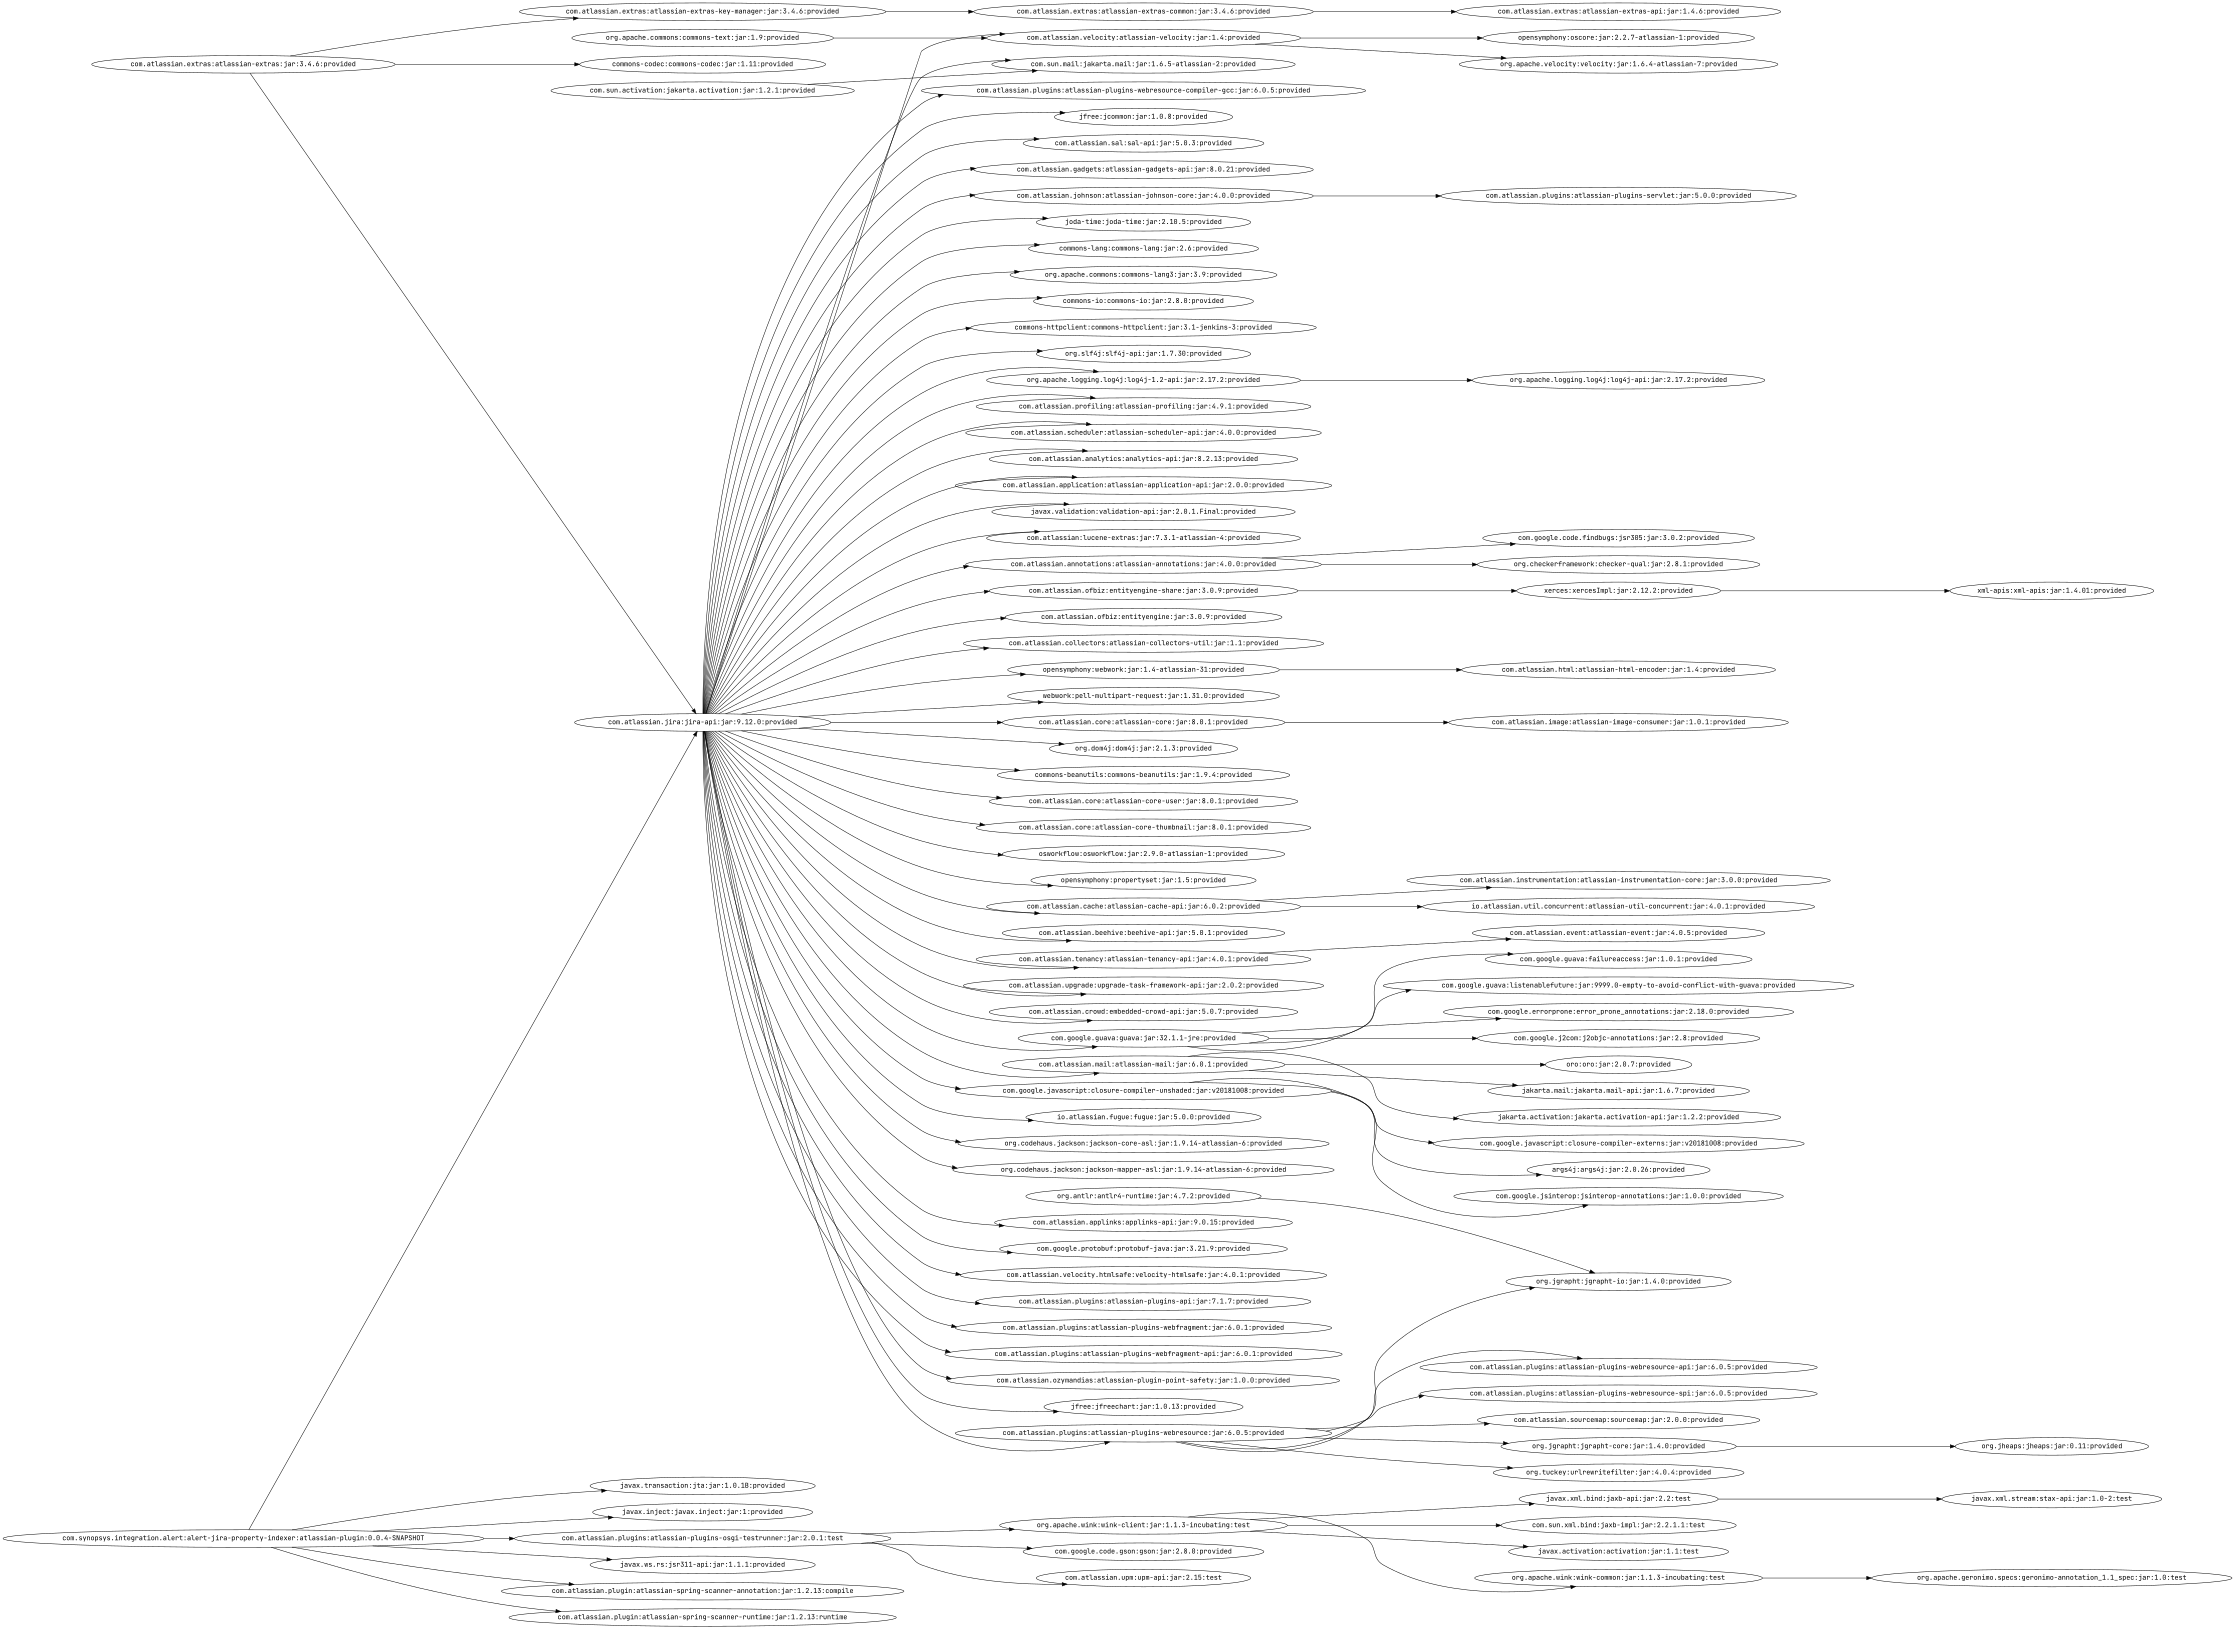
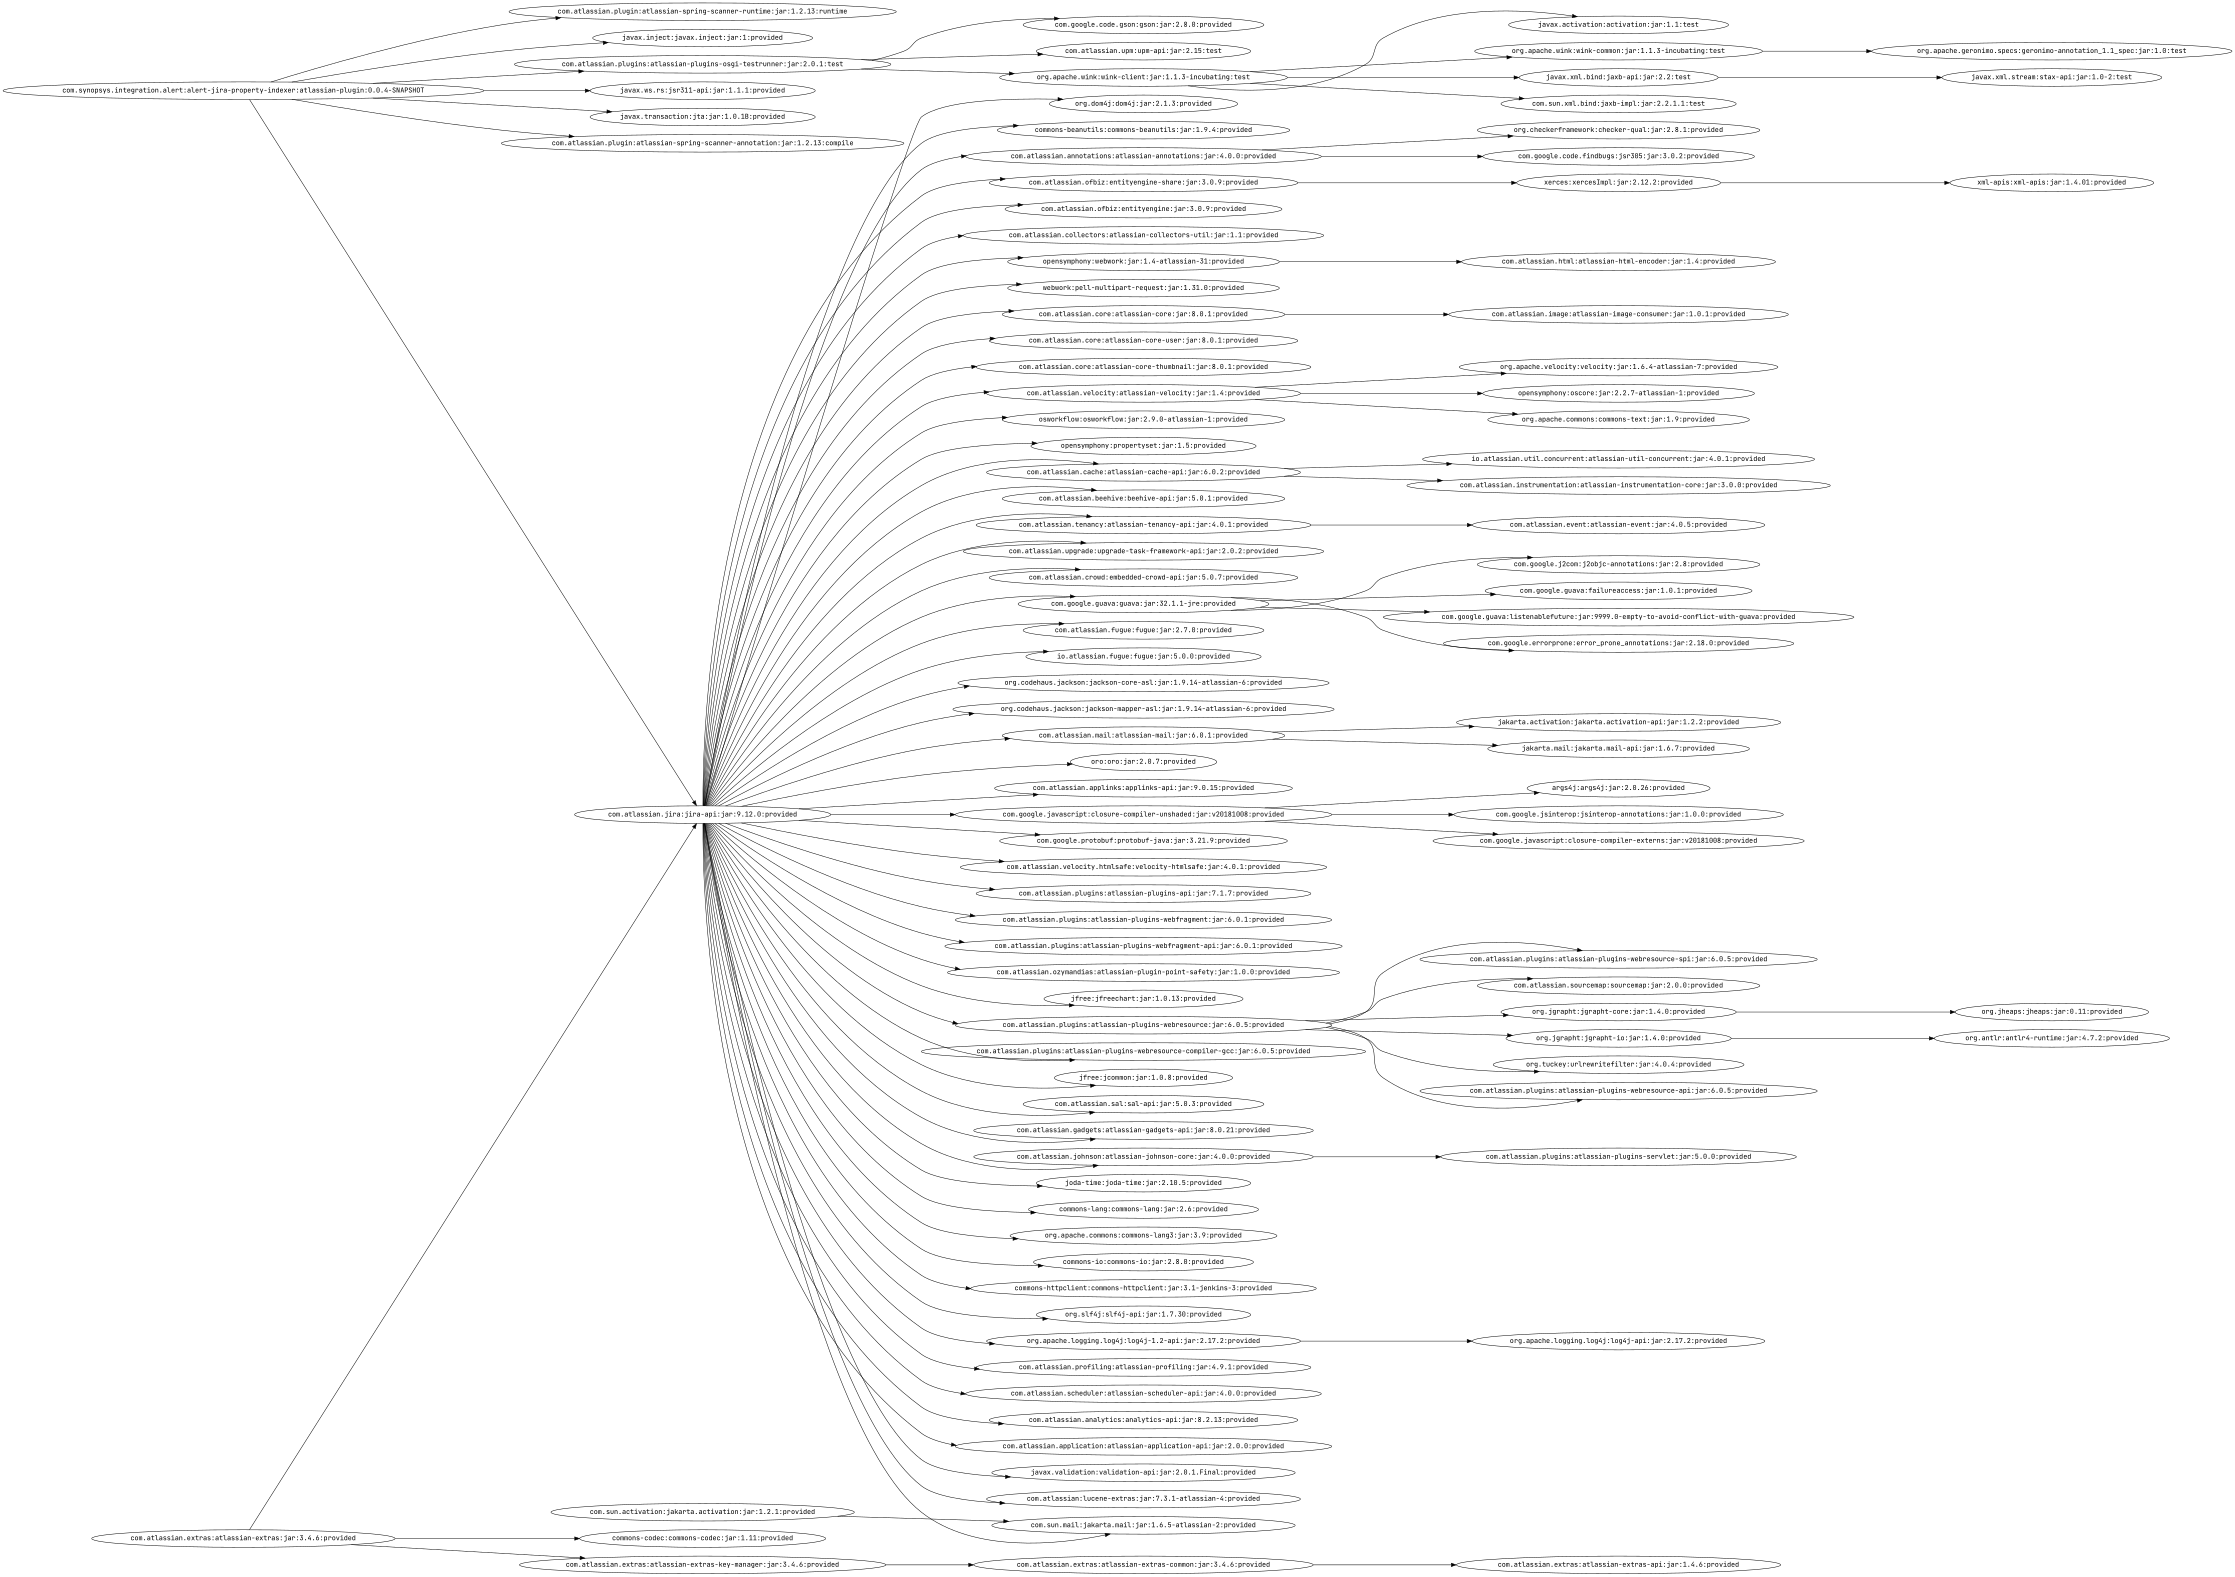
(908, 38) -> (1384, 407)
none -> (1143, 630)
(1413, 1065) -> (903, 777)
(1427, 1222) -> (1830, 1038)
